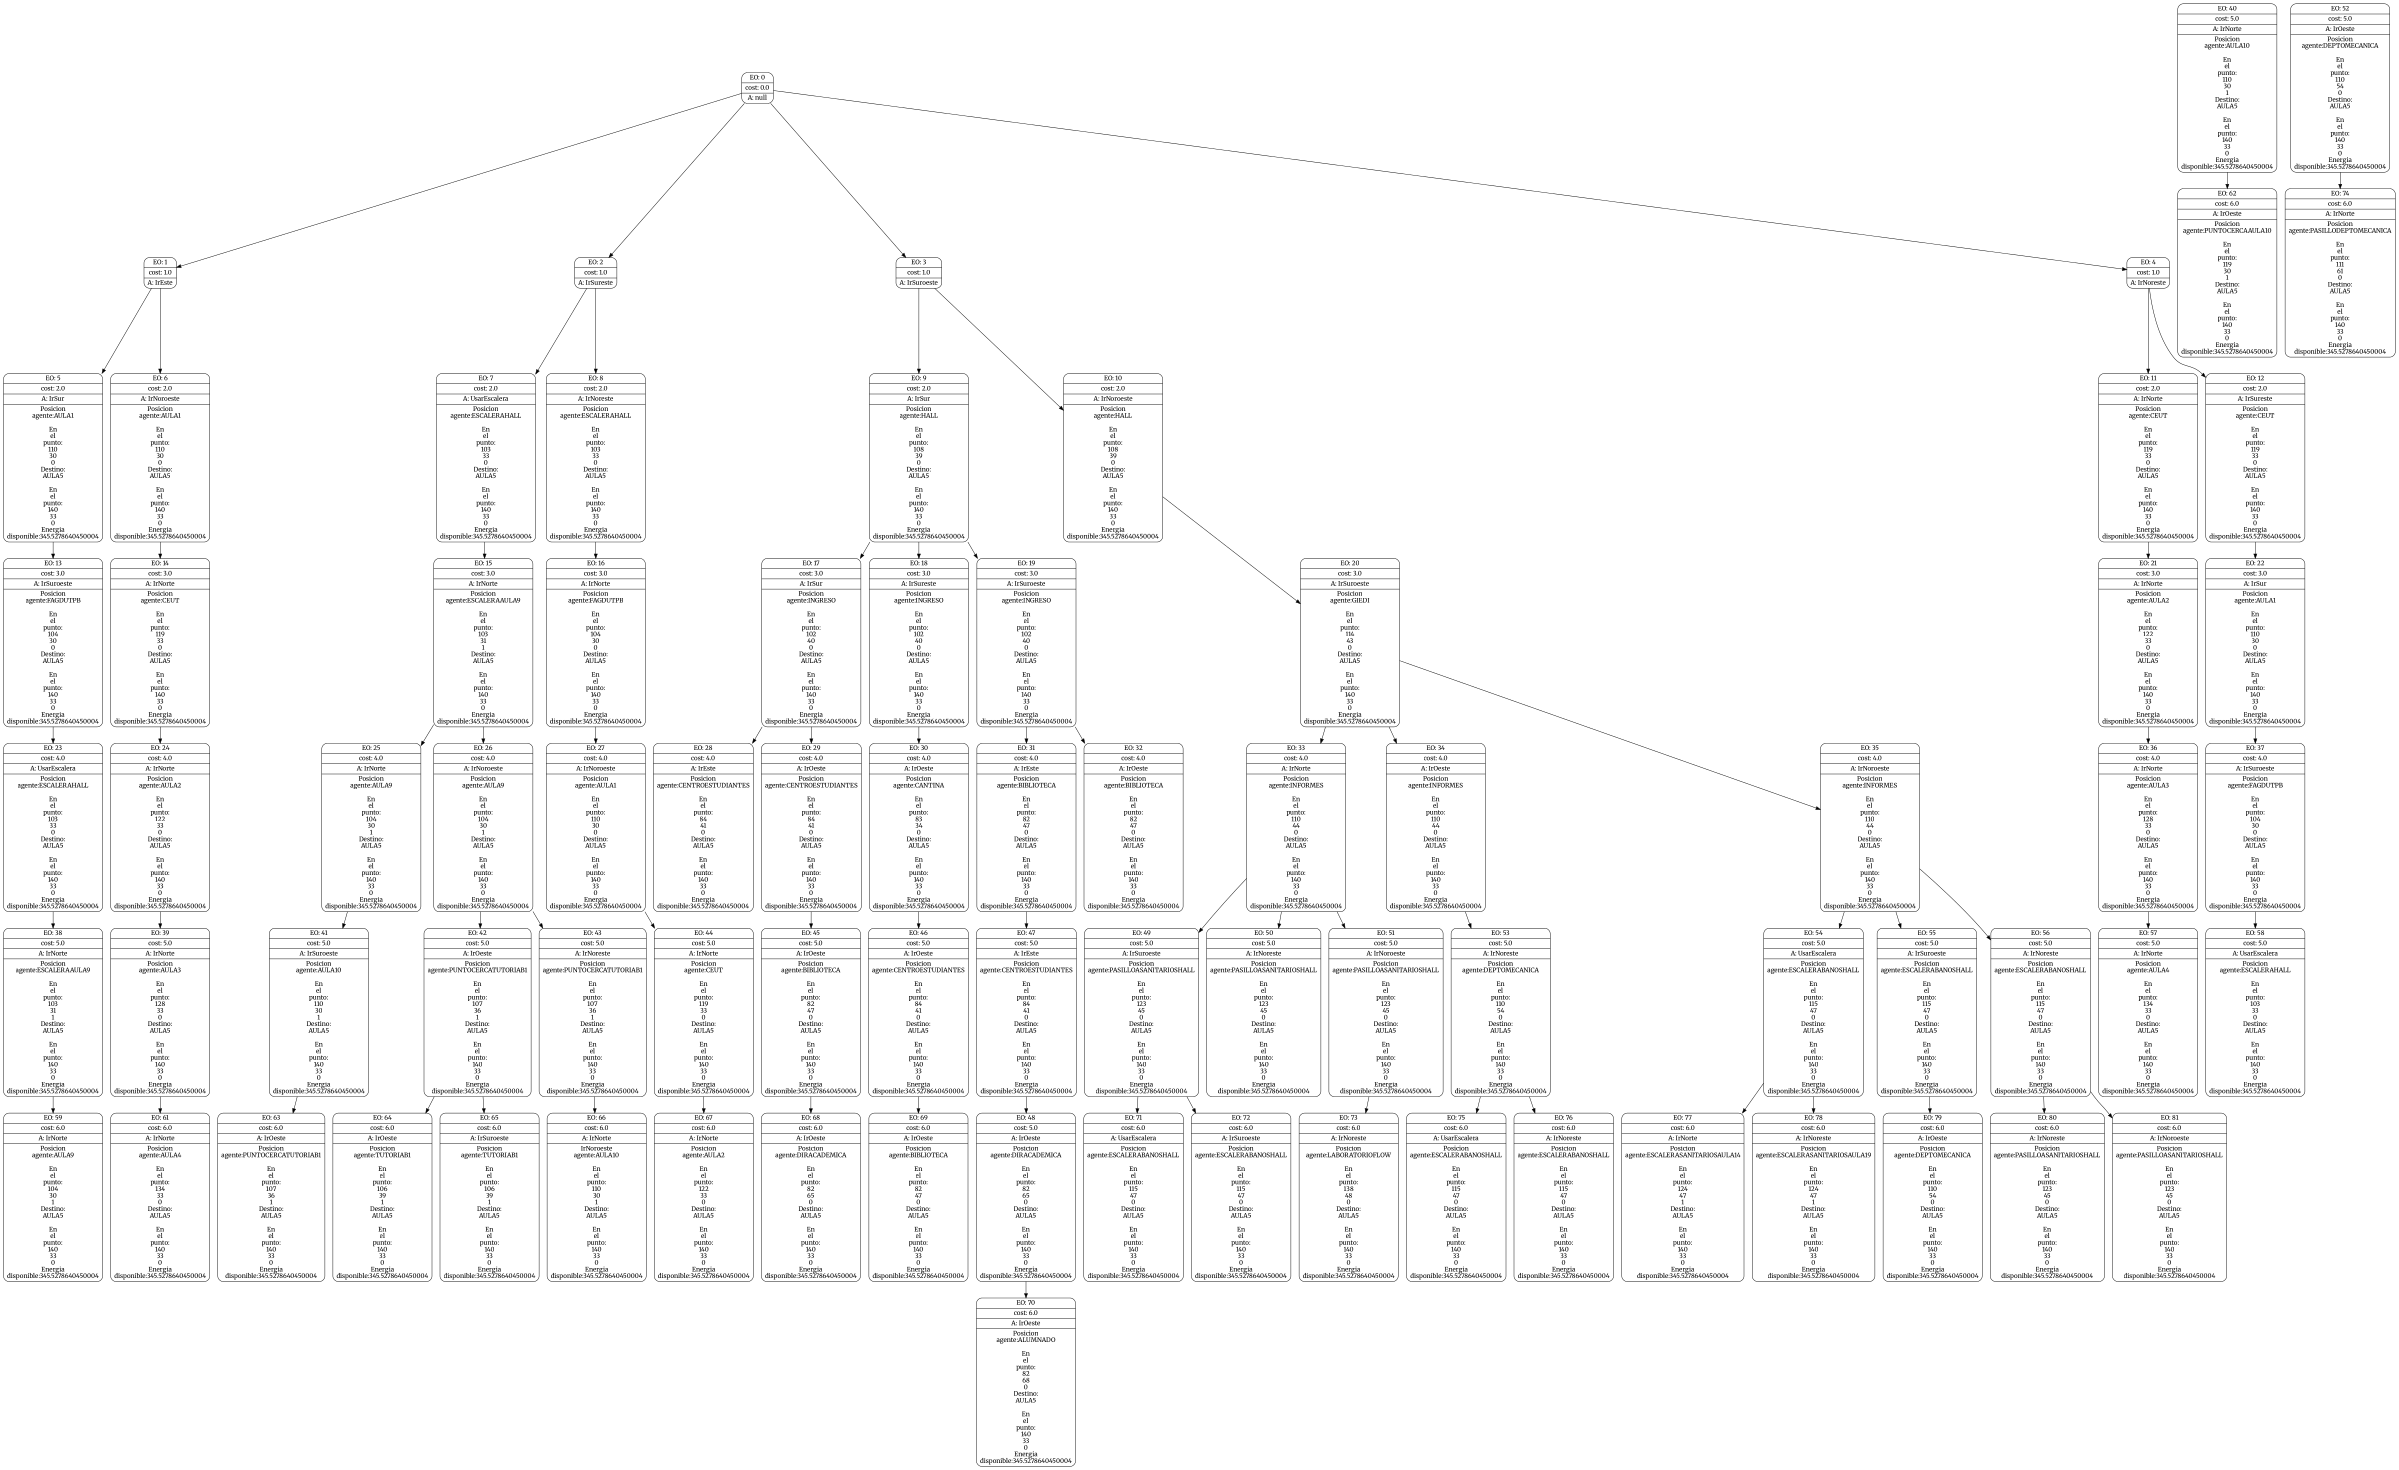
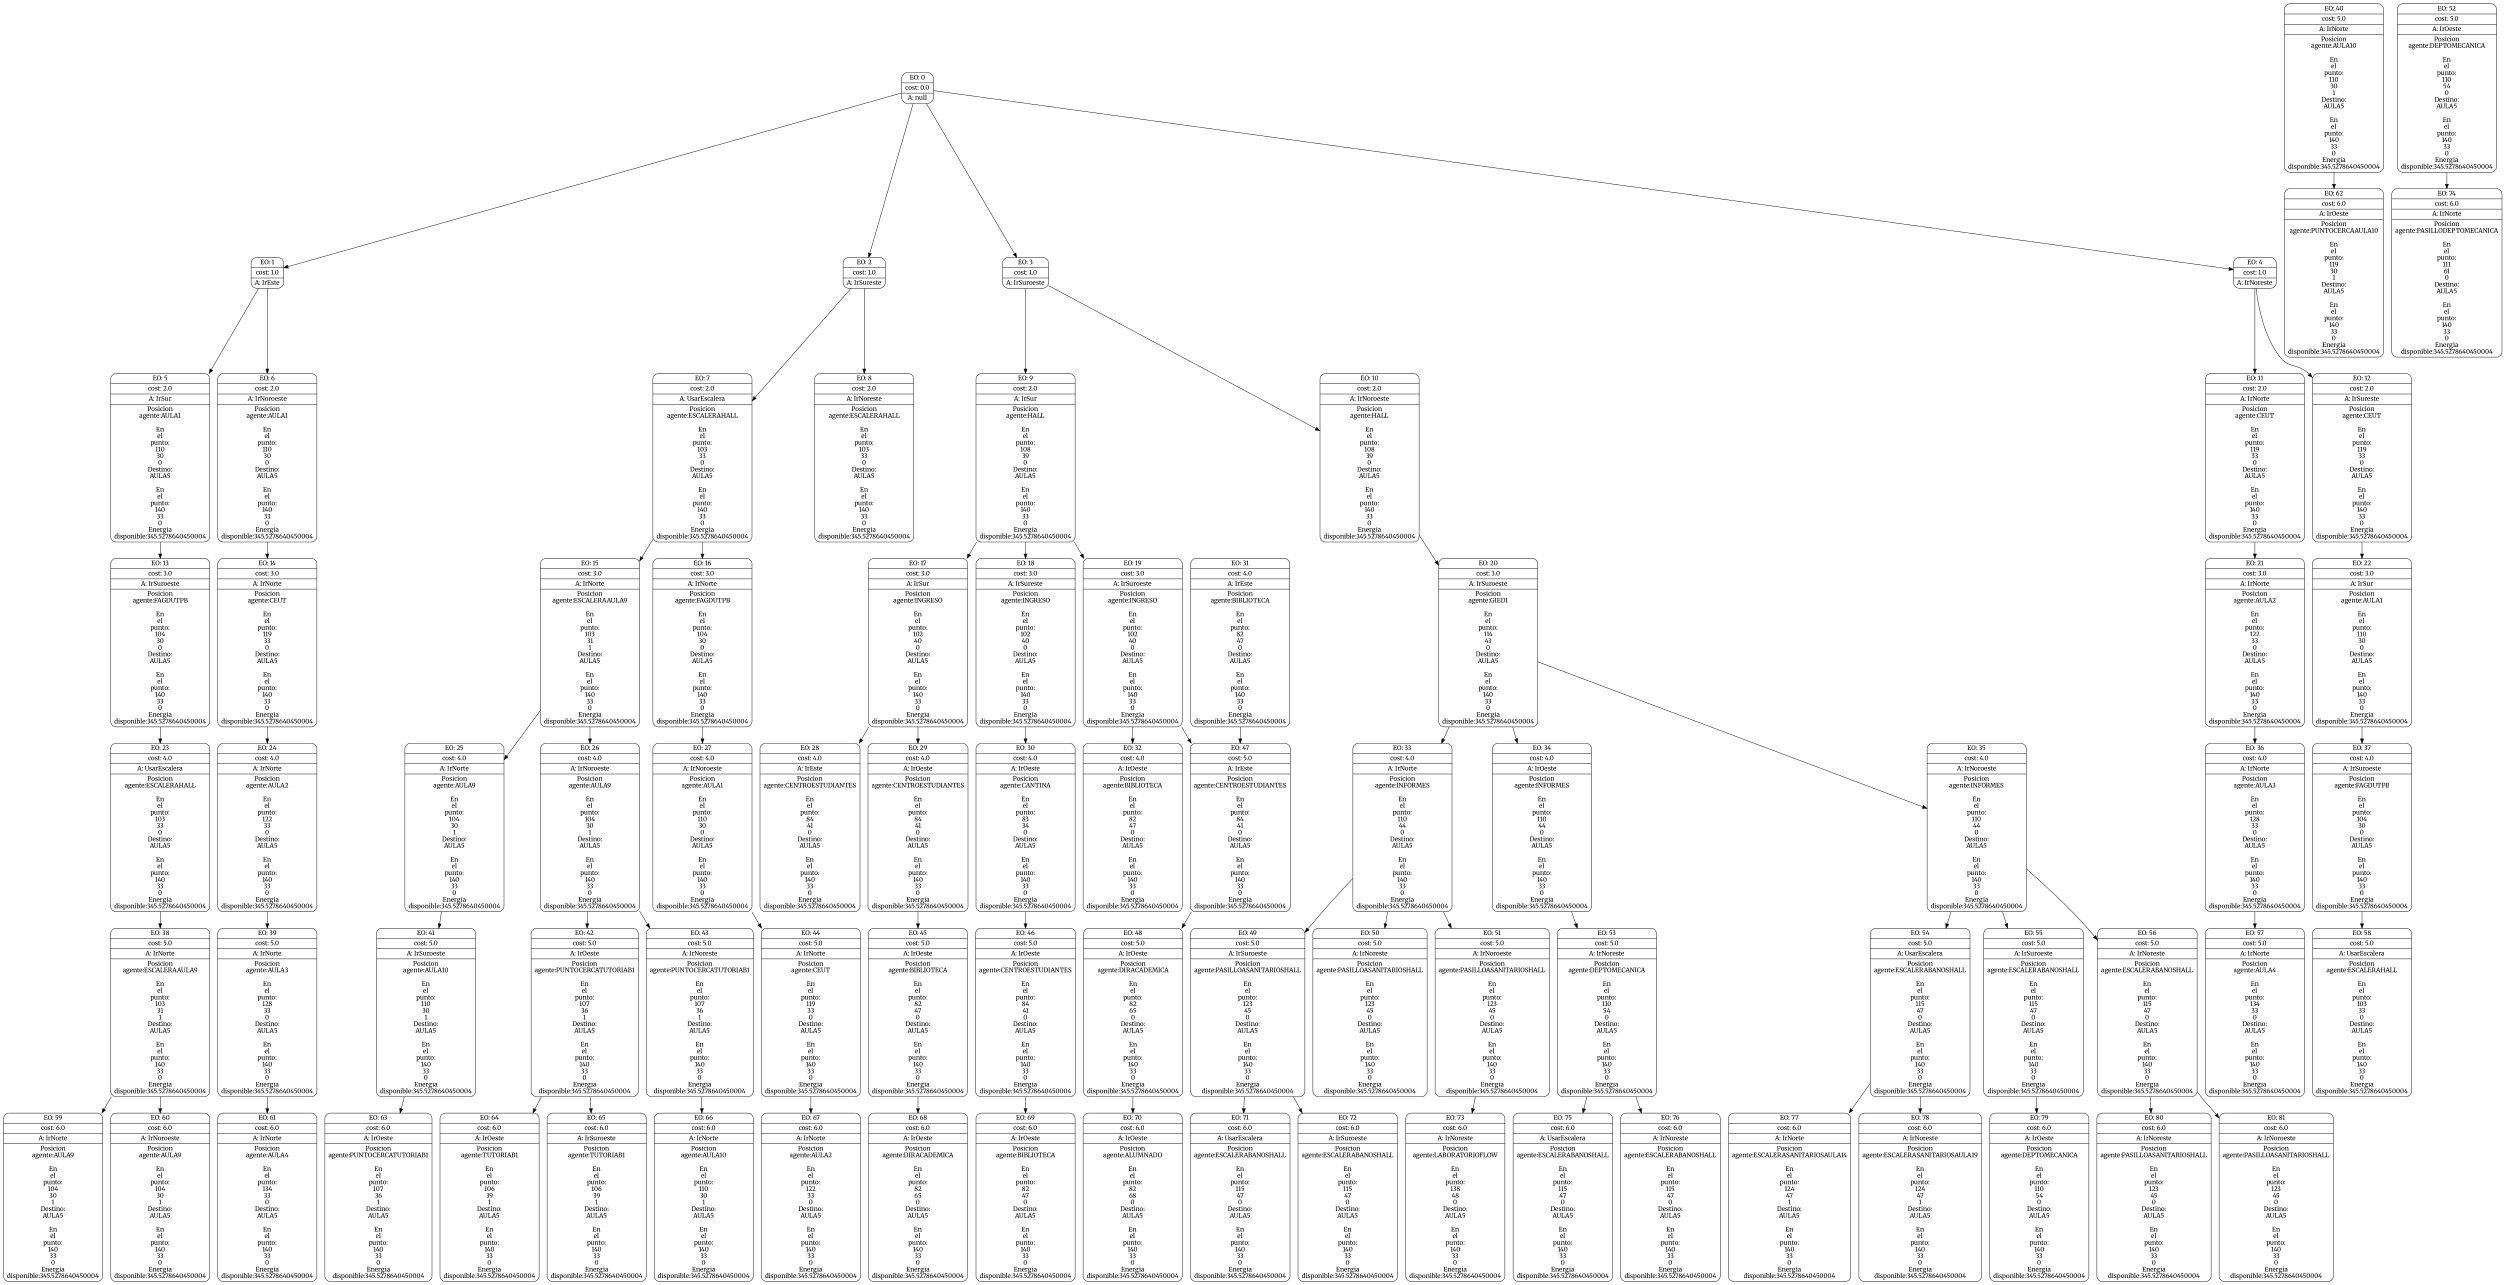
(596, 548) -> (702, 548)
(1026, 733) -> (1185, 733)
(597, 1149) -> (704, 1149)
none -> (160, 1197)
